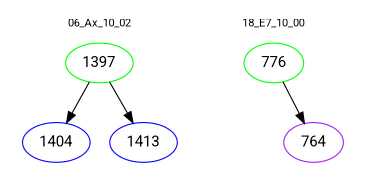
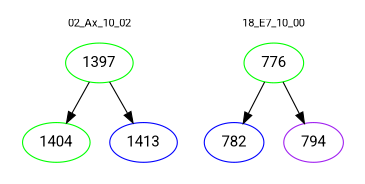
(100, 24) -> (100, 24)
(56, 142) -> (56, 142)
none -> (234, 142)
(314, 142) -> (314, 142)
